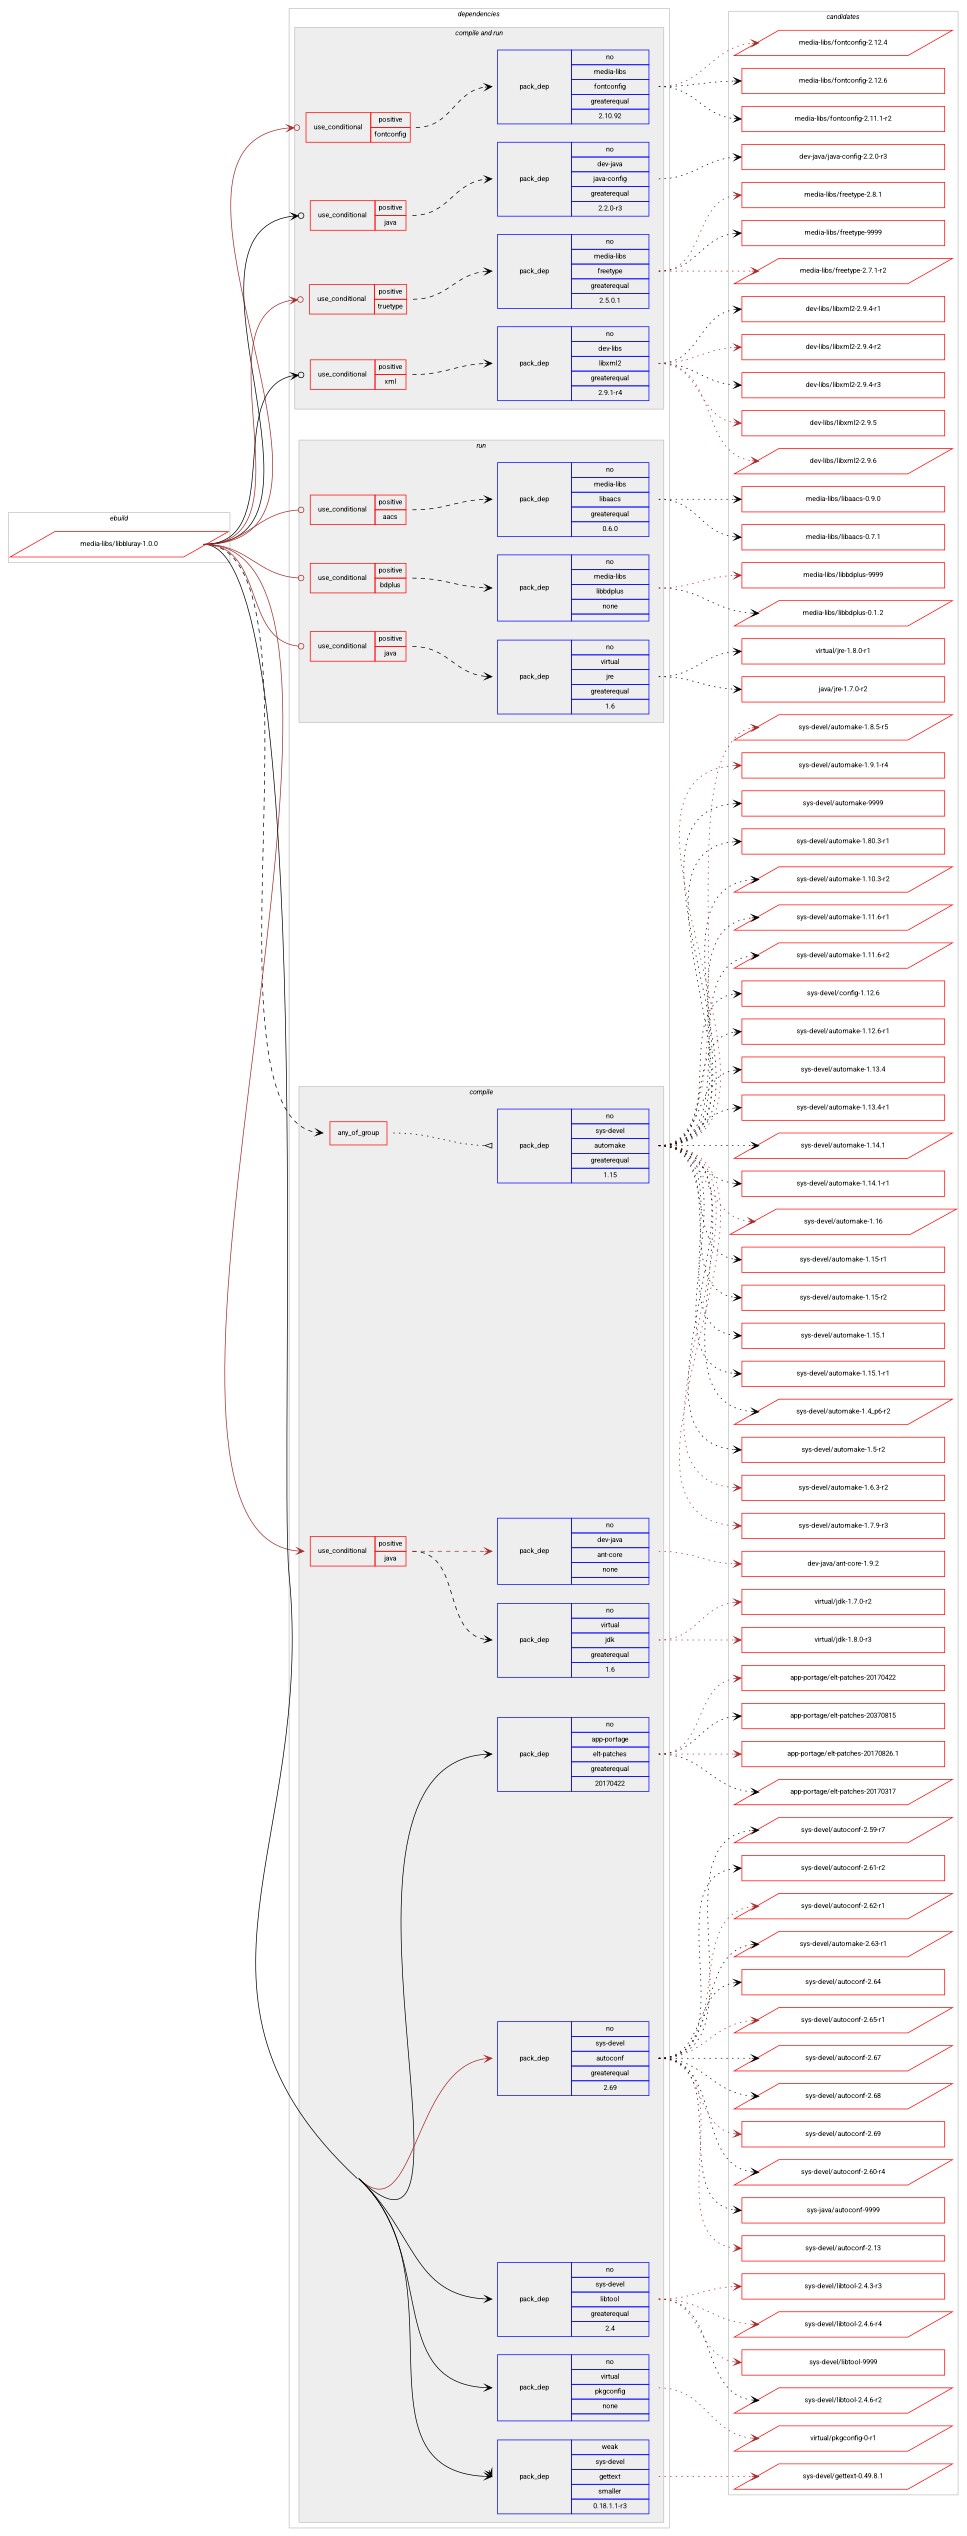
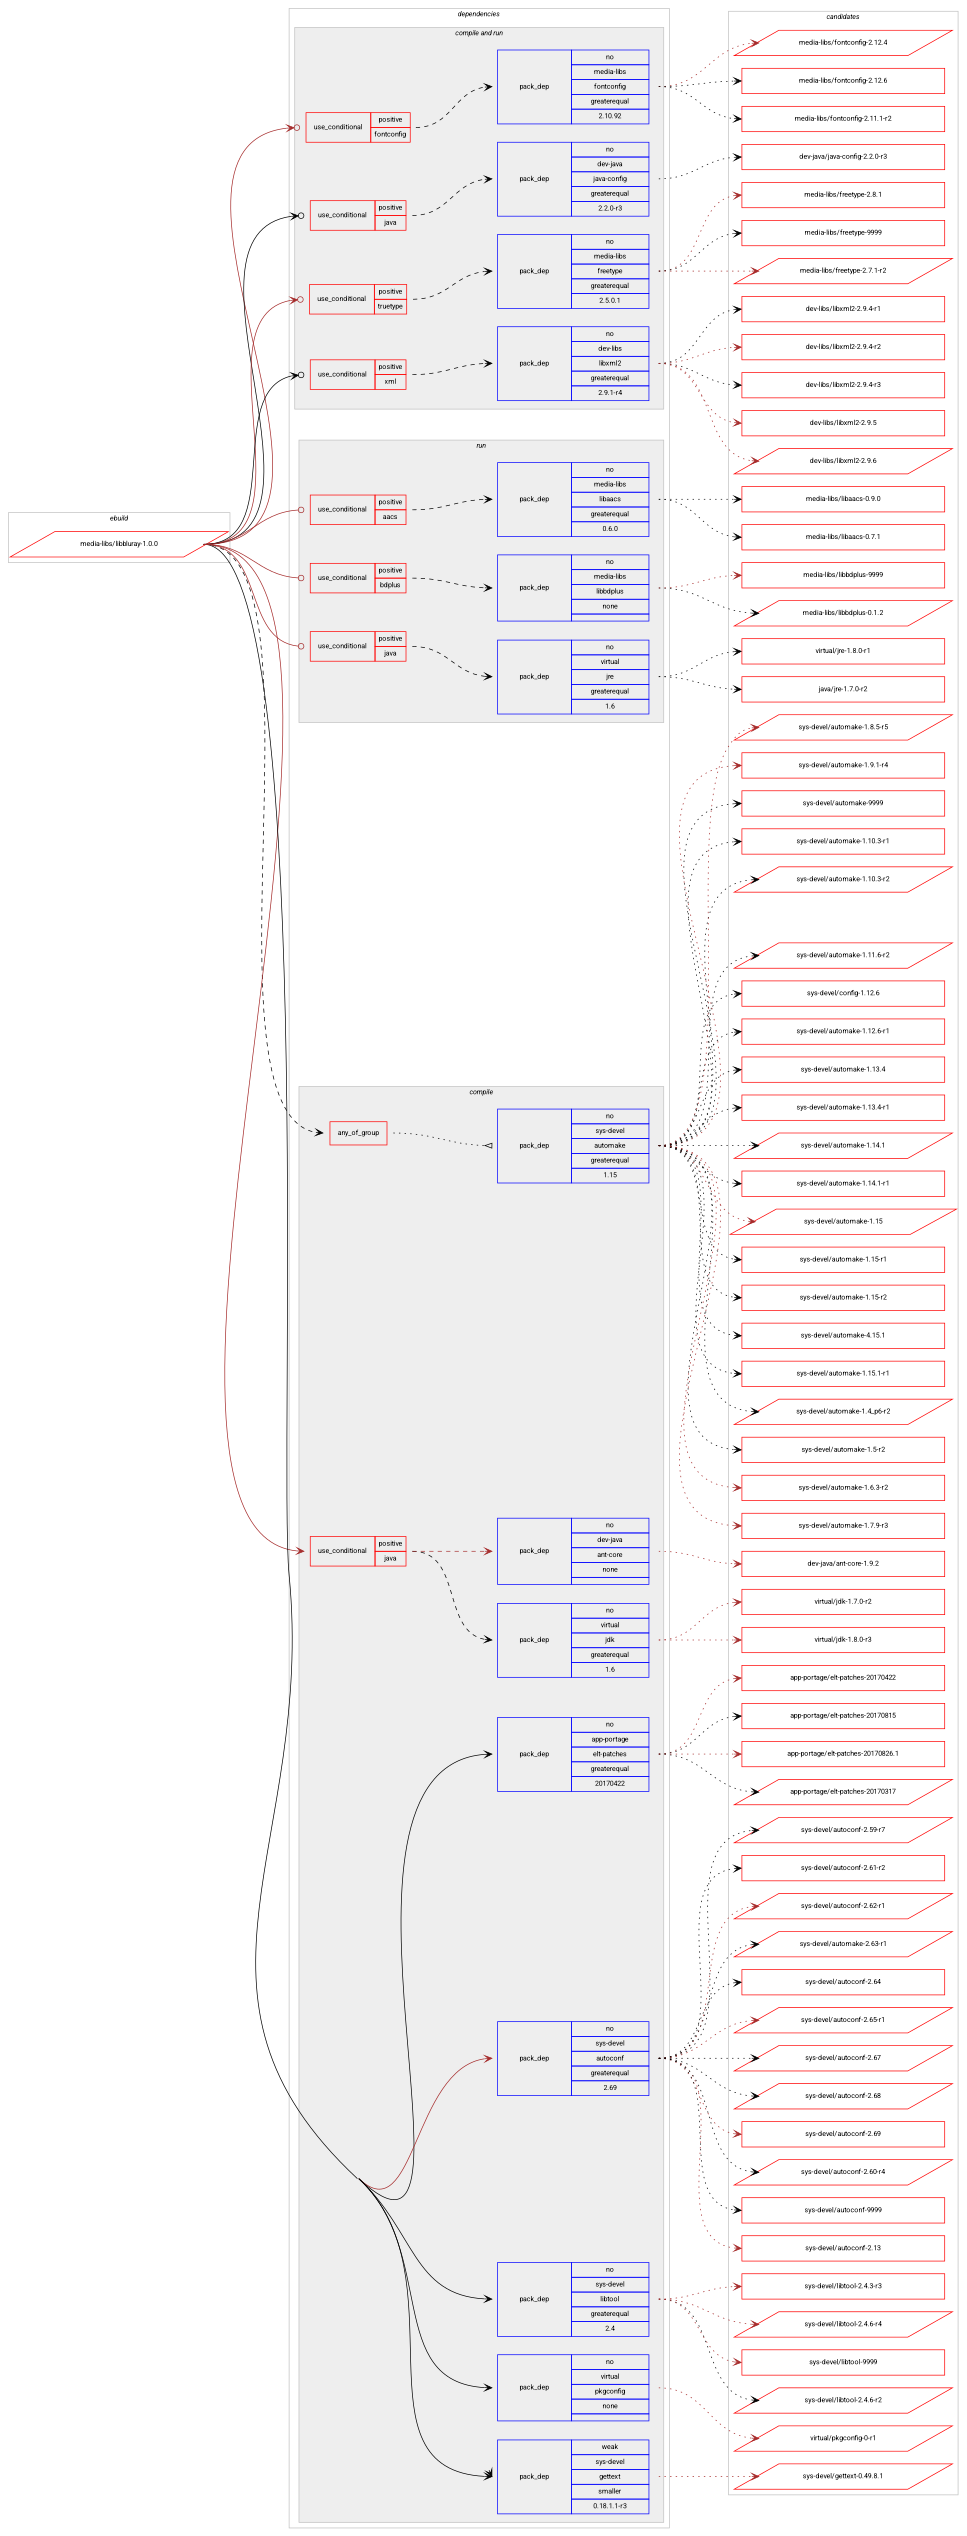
(843, 841) -> (843, 841)
(843, 918) -> none
(843, 1222) -> (843, 1222)
(843, 1336) -> (843, 1336)
(843, 1716) -> (843, 1716)
(843, 2210) -> (843, 2210)
